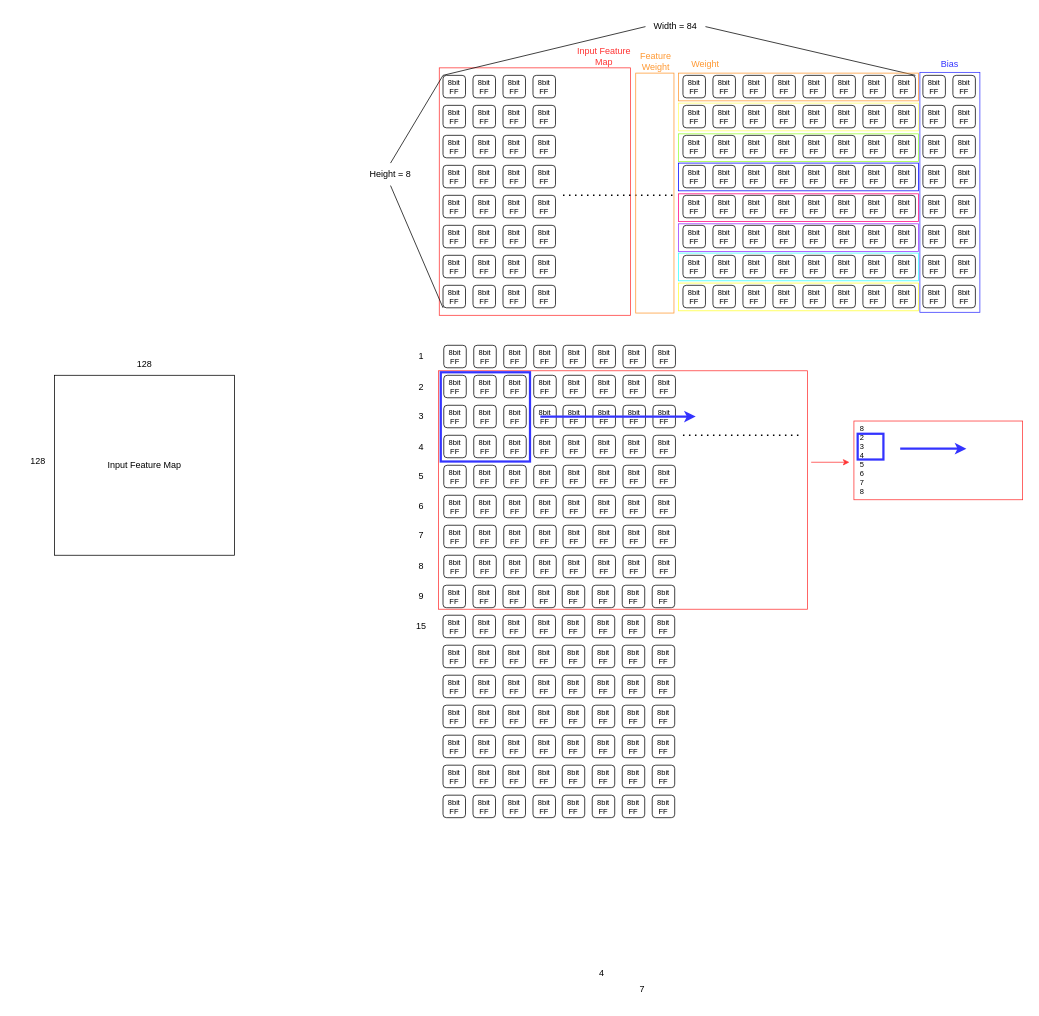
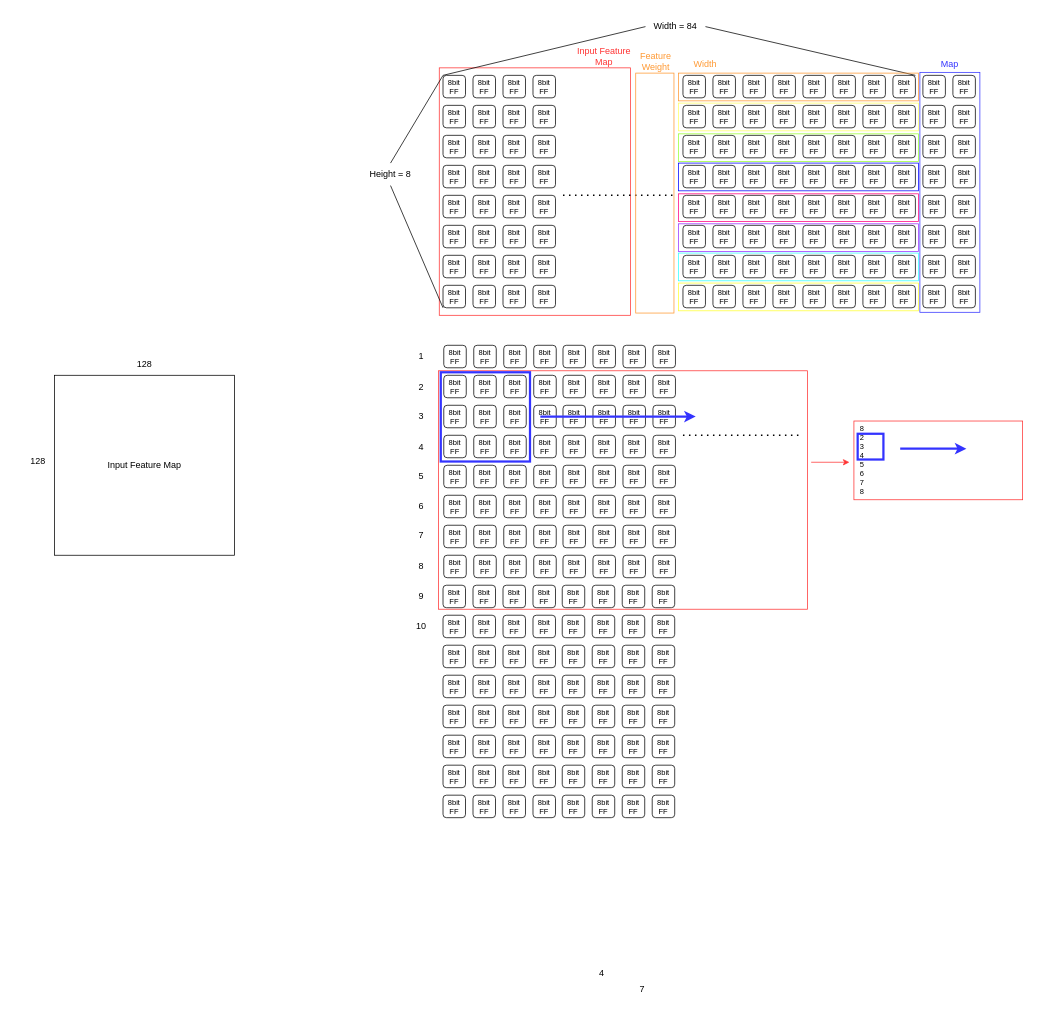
(705, 64) -> (705, 64)
(950, 64) -> (950, 64)
(421, 627) -> (421, 627)
